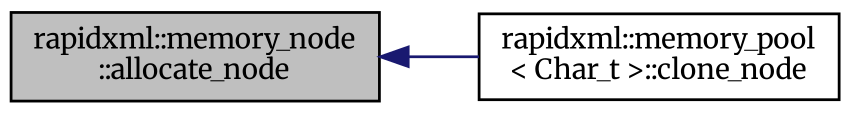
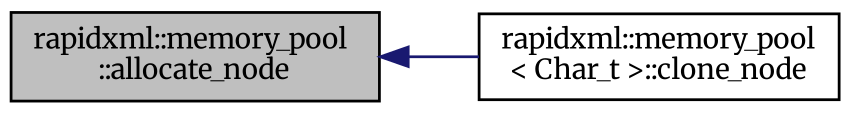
(195, 57) -> (195, 57)
